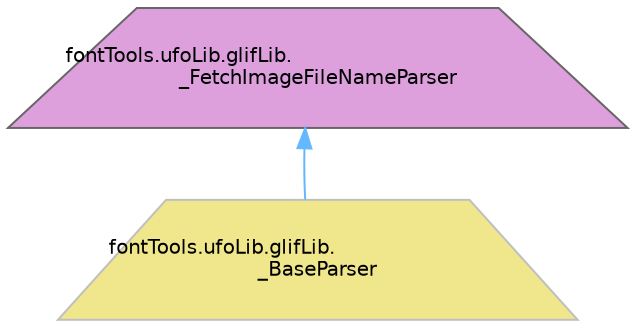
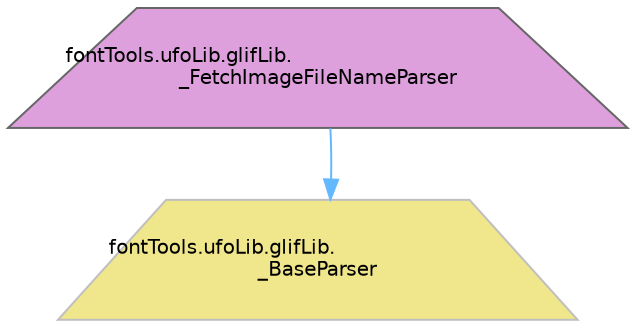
(304, 174) -> (331, 154)
